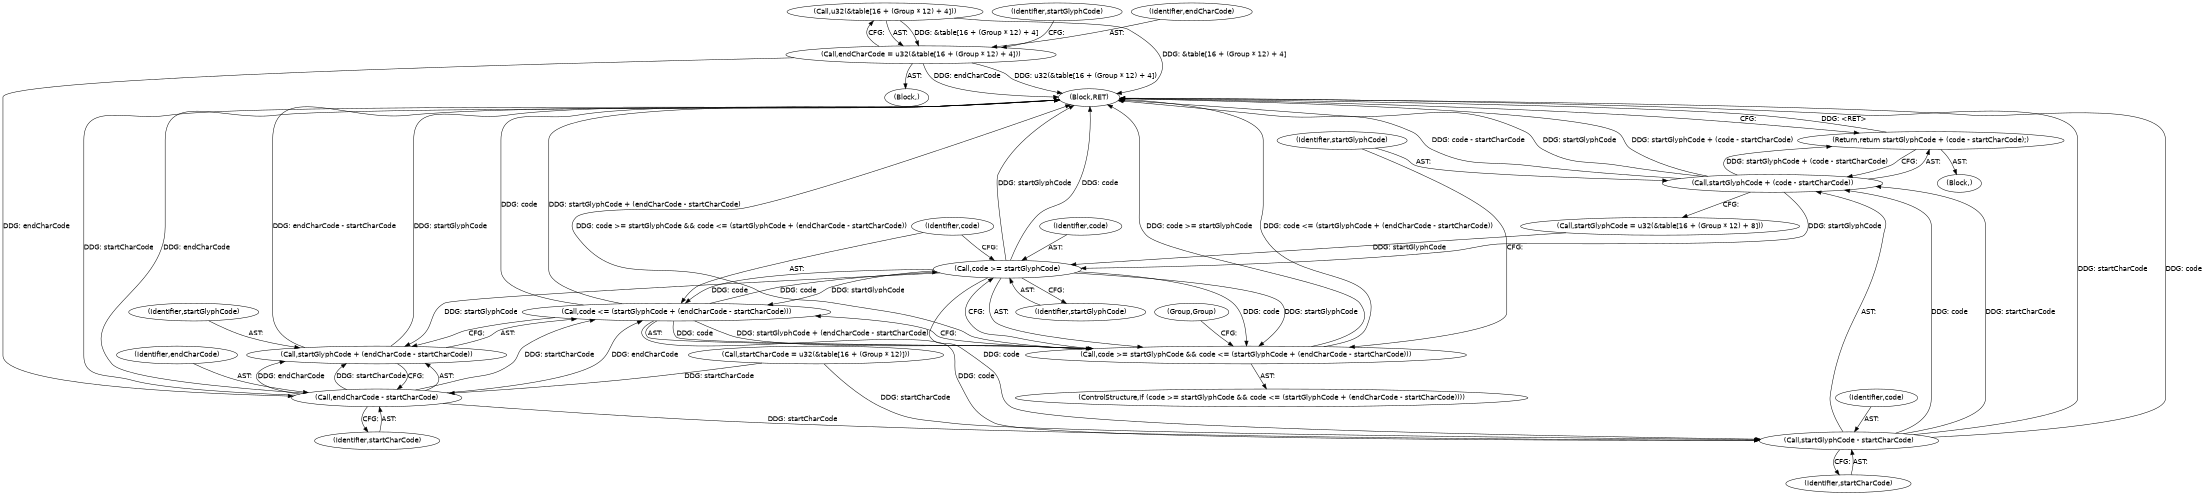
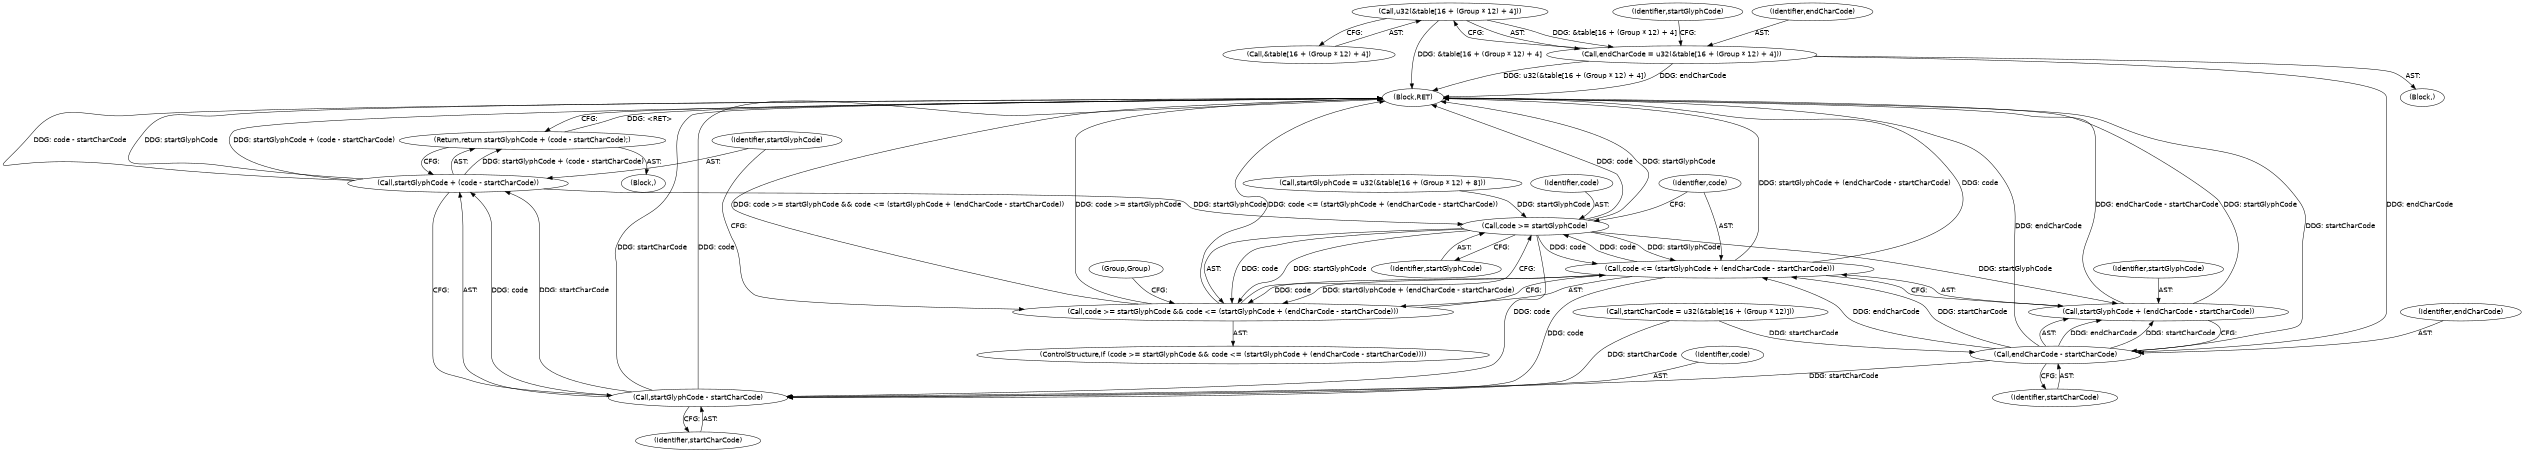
none -> (1309, 55)
(1719, 204) -> (435, 365)
